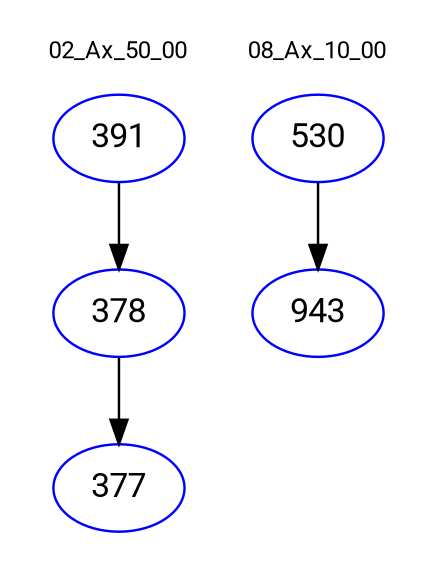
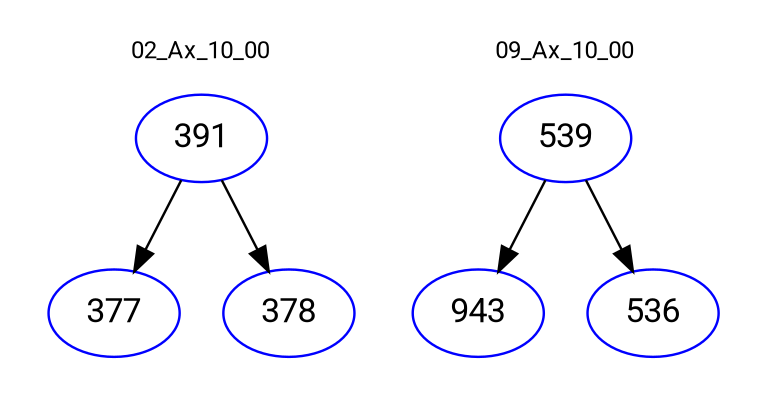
(119, 52) -> (202, 52)
(318, 52) -> (566, 52)
(318, 138) -> (566, 138)
none -> (653, 313)
(119, 389) -> (163, 215)
